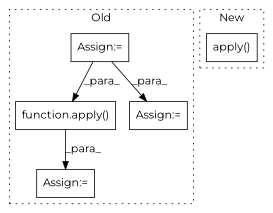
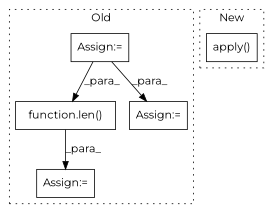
(66, 116) -> (66, 116)
